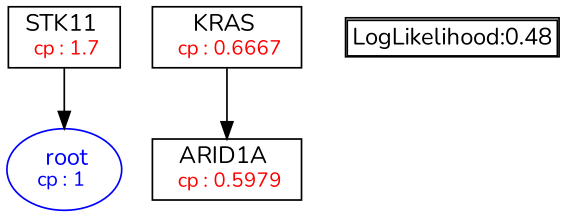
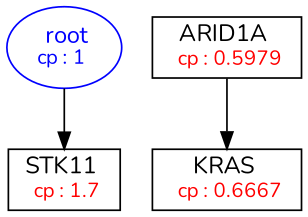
(452, 37) -> none
(64, 90) -> (64, 110)
(227, 95) -> (227, 105)
